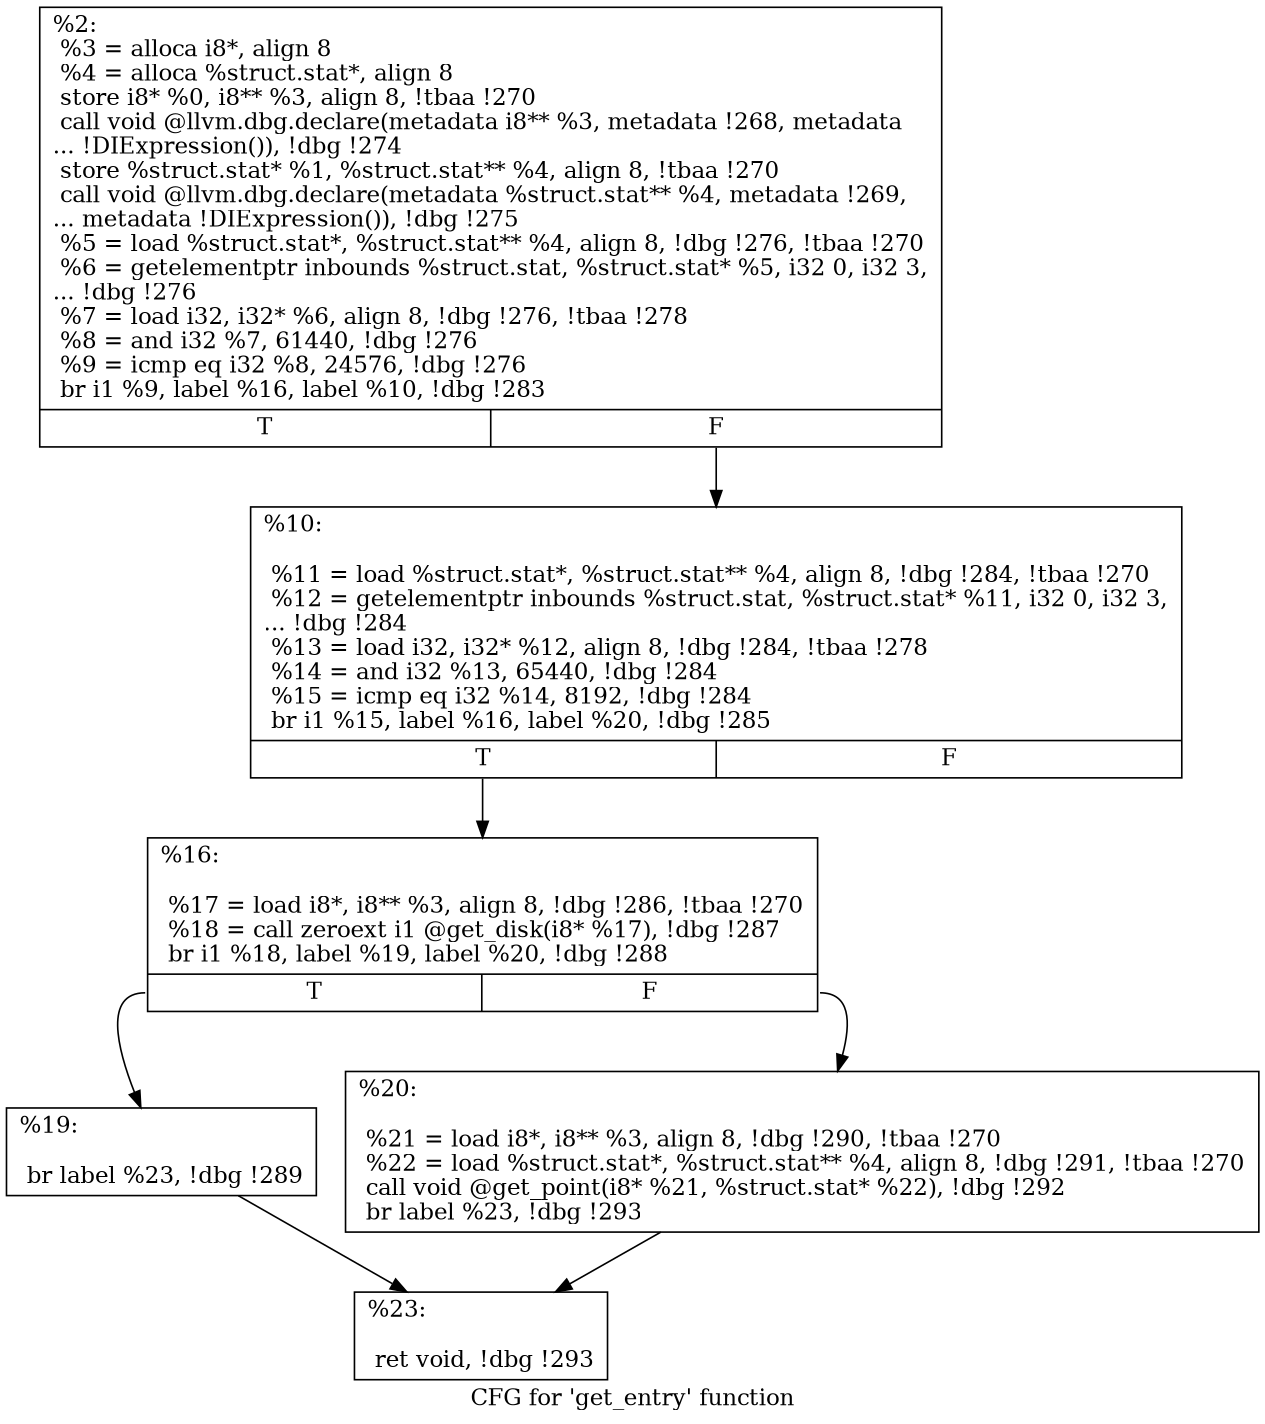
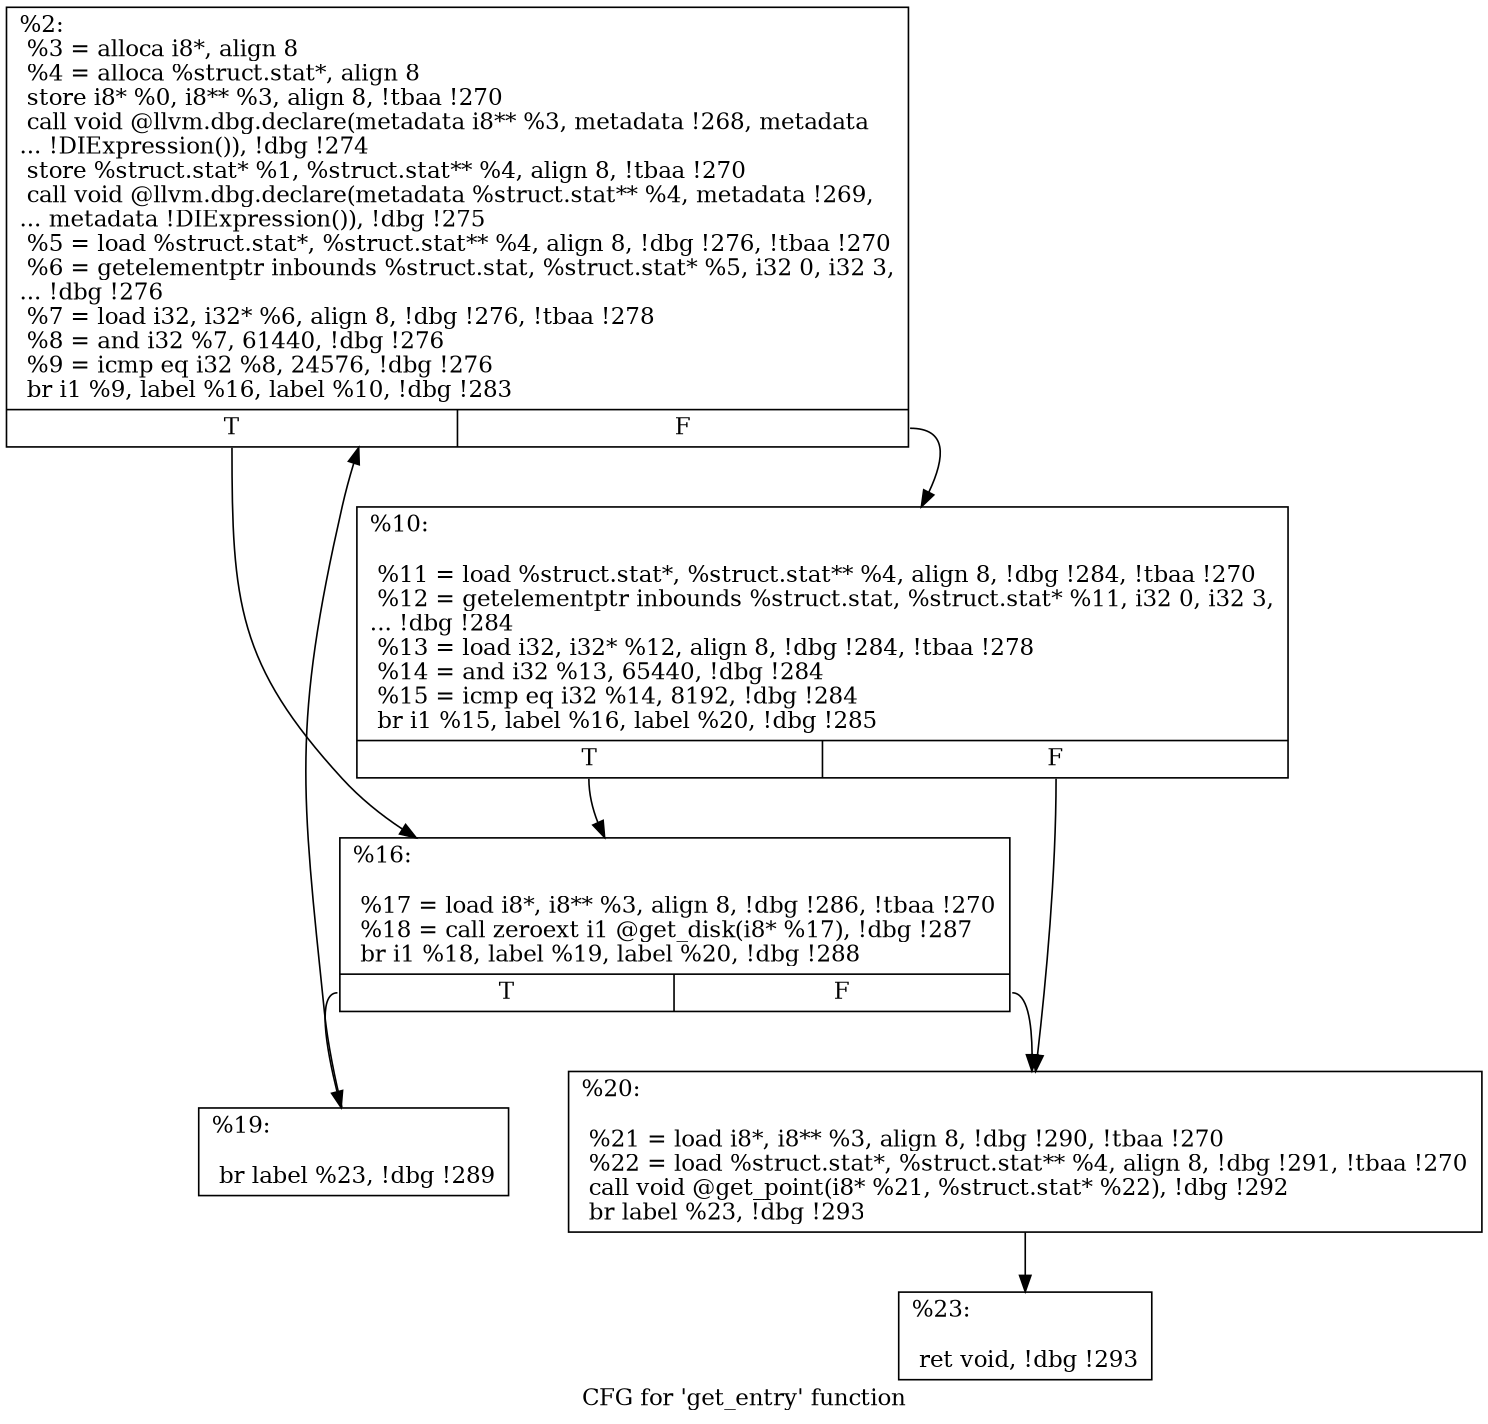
none -> (261, 664)
none -> (1050, 917)
(315, 1240) -> (306, 784)
